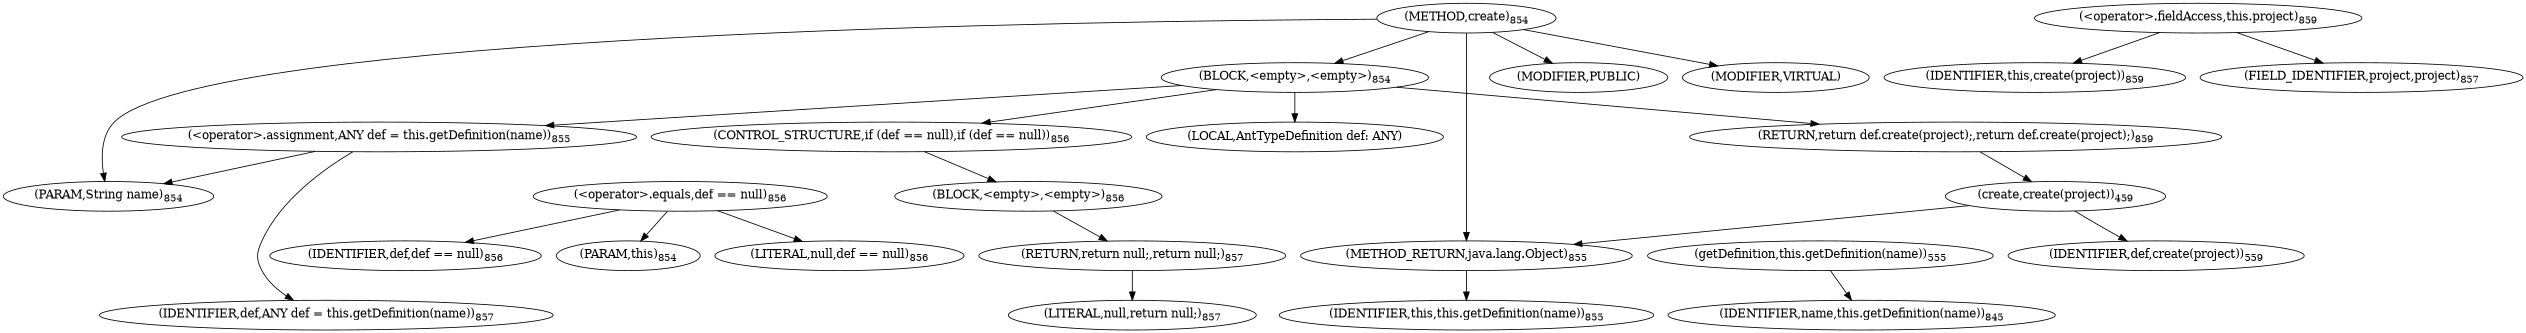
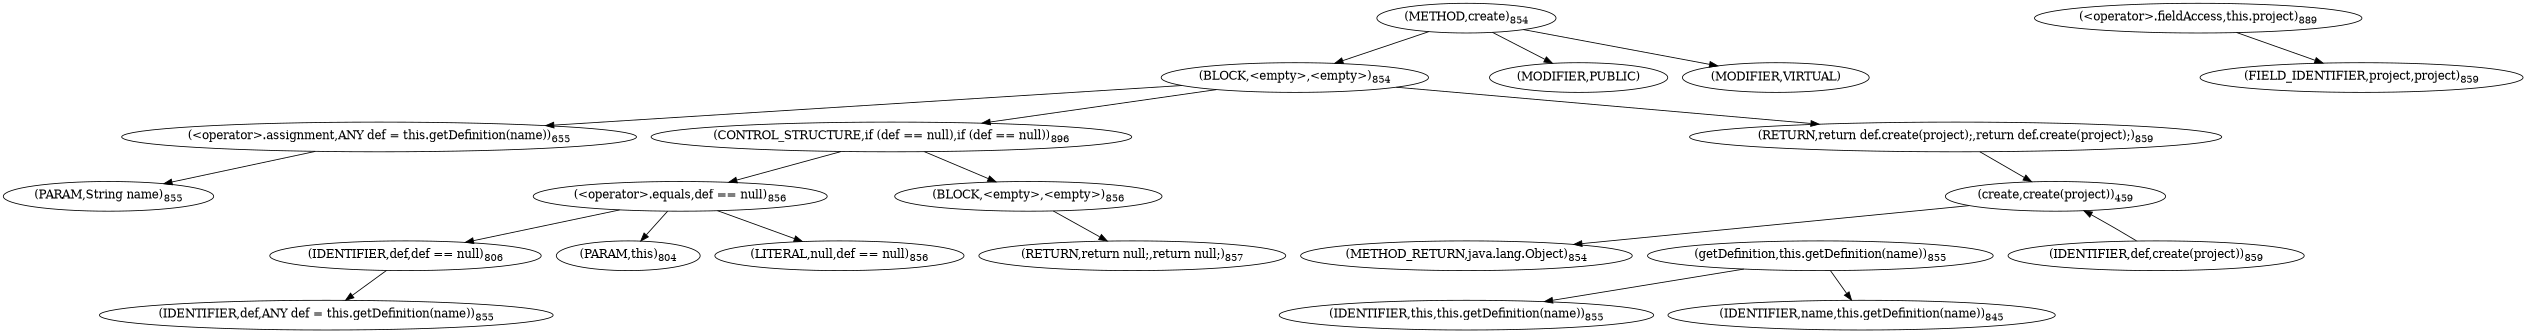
(2308, 17) -> (2308, 17)
(714, 36) -> none
(2470, 76) -> (2470, 76)
(2035, 78) -> none
(1466, 133) -> none
(561, 136) -> (561, 136)
(1060, 136) -> (1060, 136)
(1295, 137) -> none
none -> (789, 166)
(173, 195) -> (173, 195)
(278, 214) -> (369, 283)
(2097, 224) -> (2114, 228)
(494, 255) -> (494, 255)
(667, 255) -> (667, 255)
(1578, 255) -> (1578, 255)
(1937, 255) -> (1937, 255)
(2254, 255) -> (2254, 255)
(1466, 281) -> (1648, 285)
(485, 314) -> (485, 314)
(1132, 315) -> none
